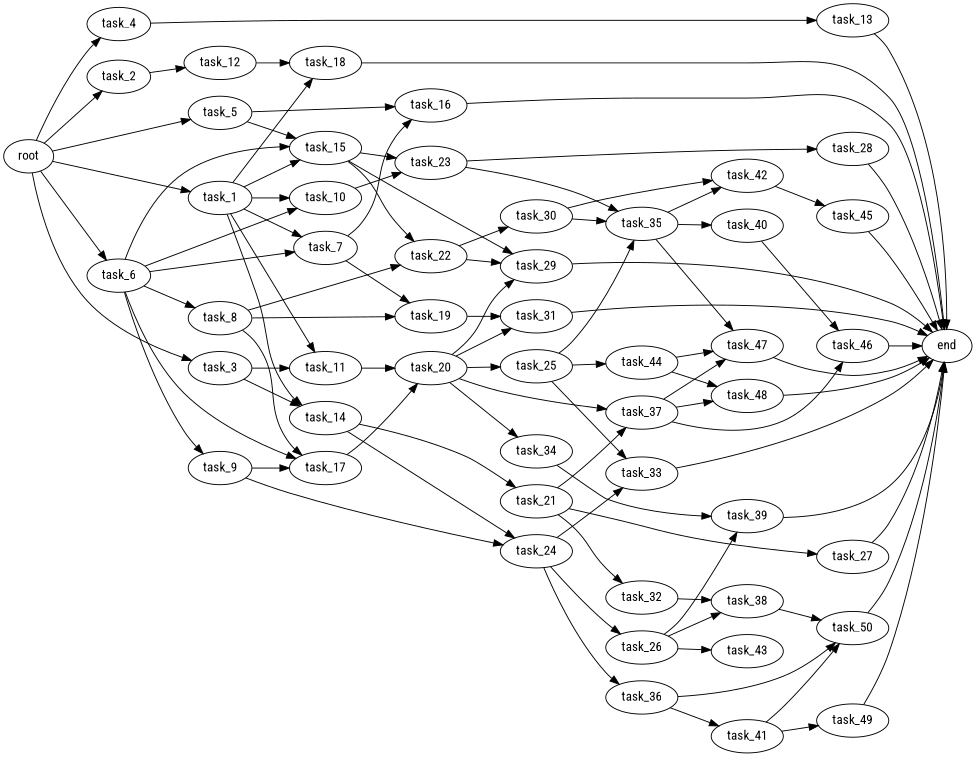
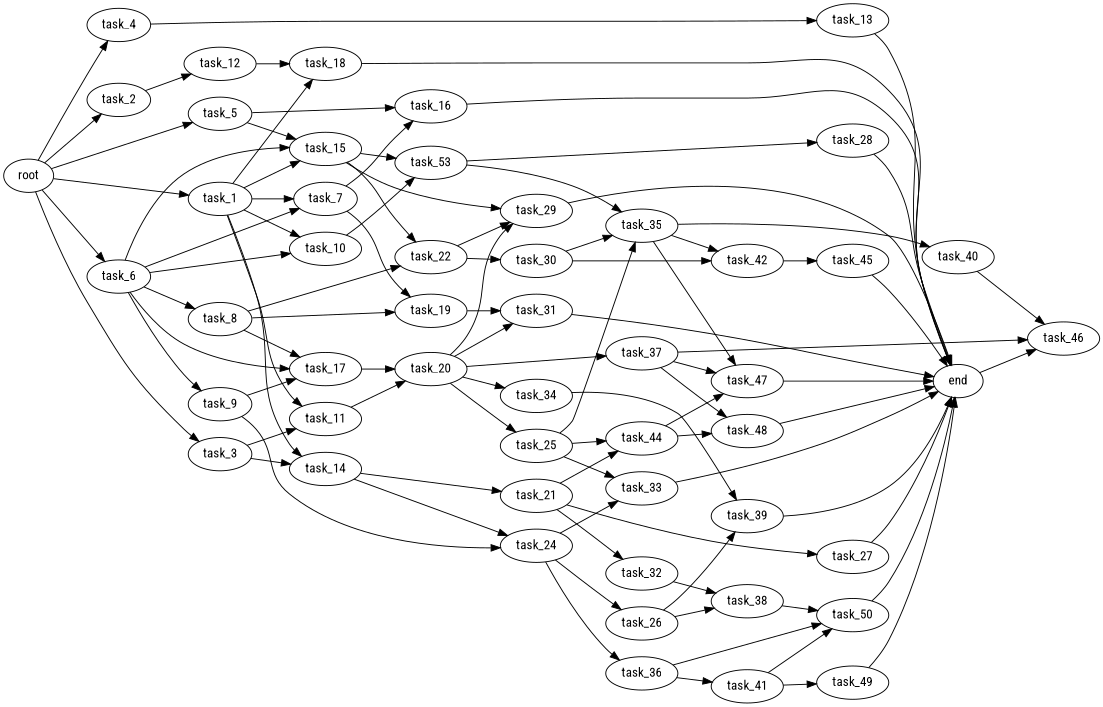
(431, 163) -> (431, 163)
(901, 346) -> (1003, 363)
(589, 462) -> (582, 471)
(747, 651) -> none
